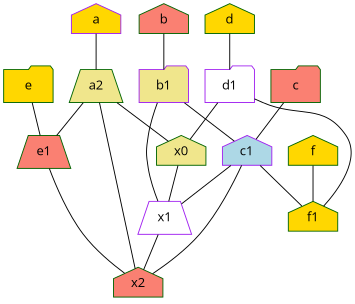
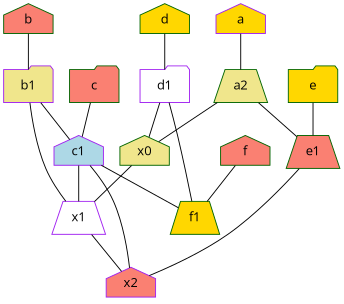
(313, 152) -> (245, 152)
(117, 186) -> none
(313, 218) -> (195, 218)
(138, 284) -> (131, 284)
